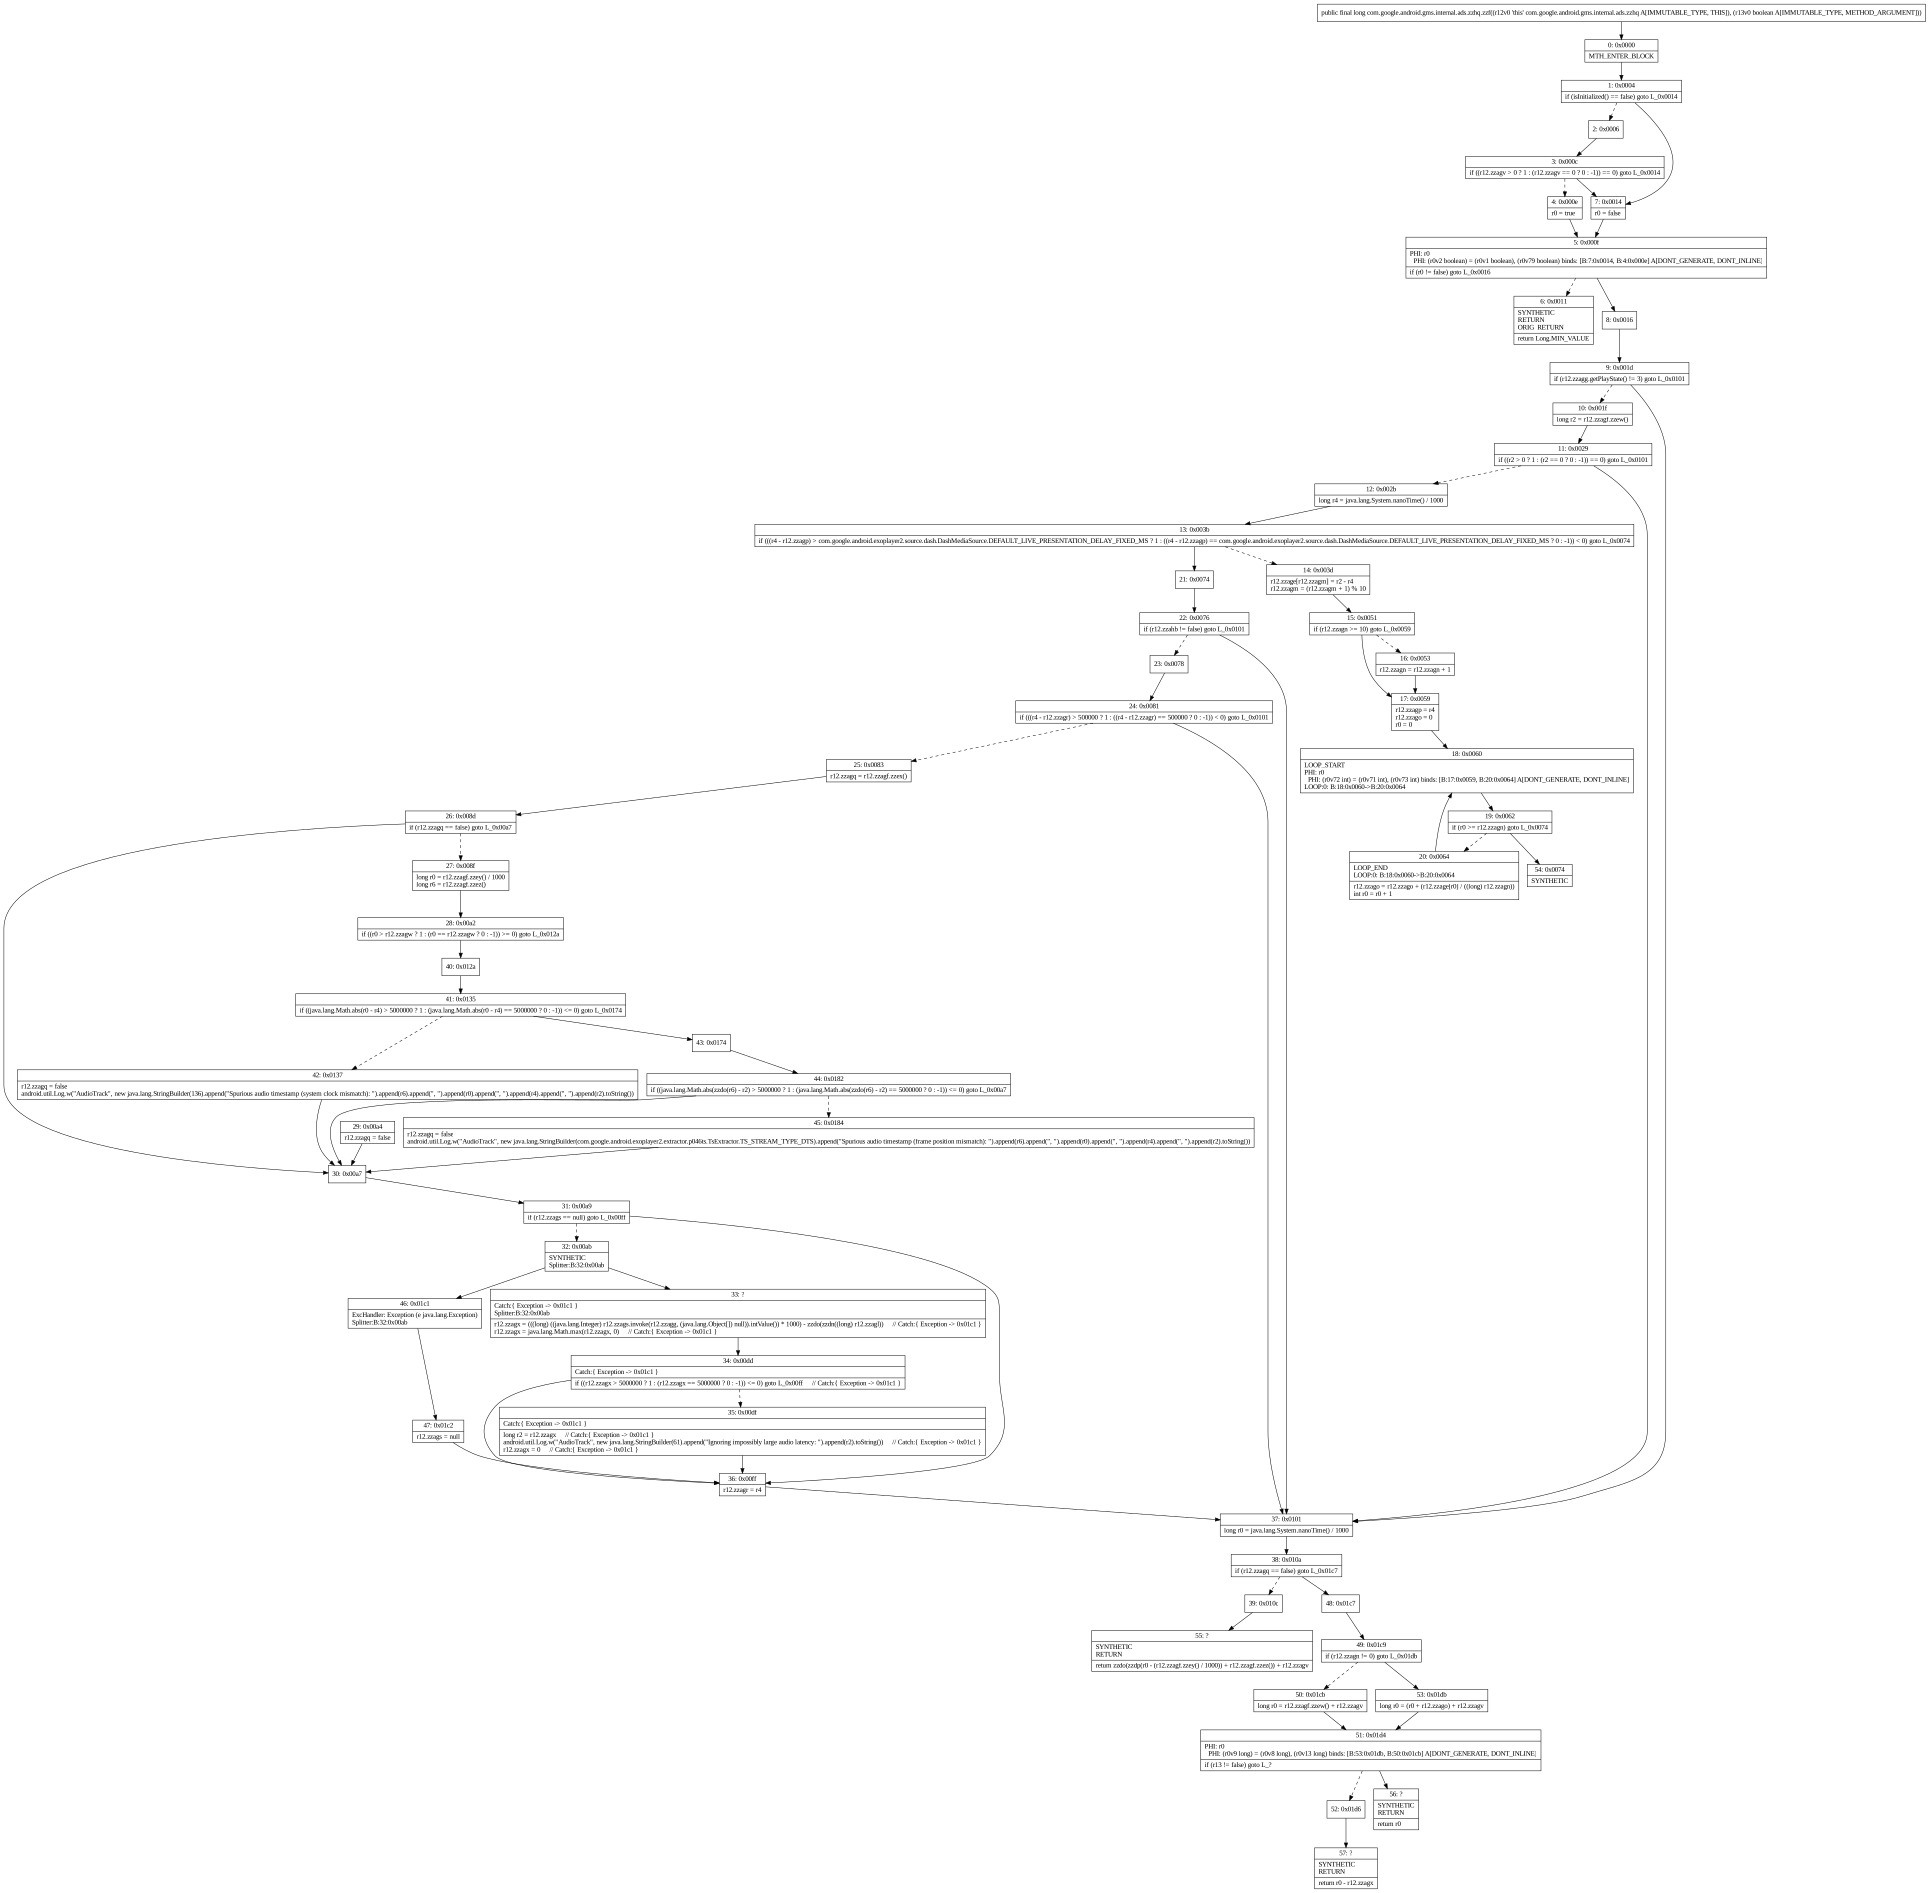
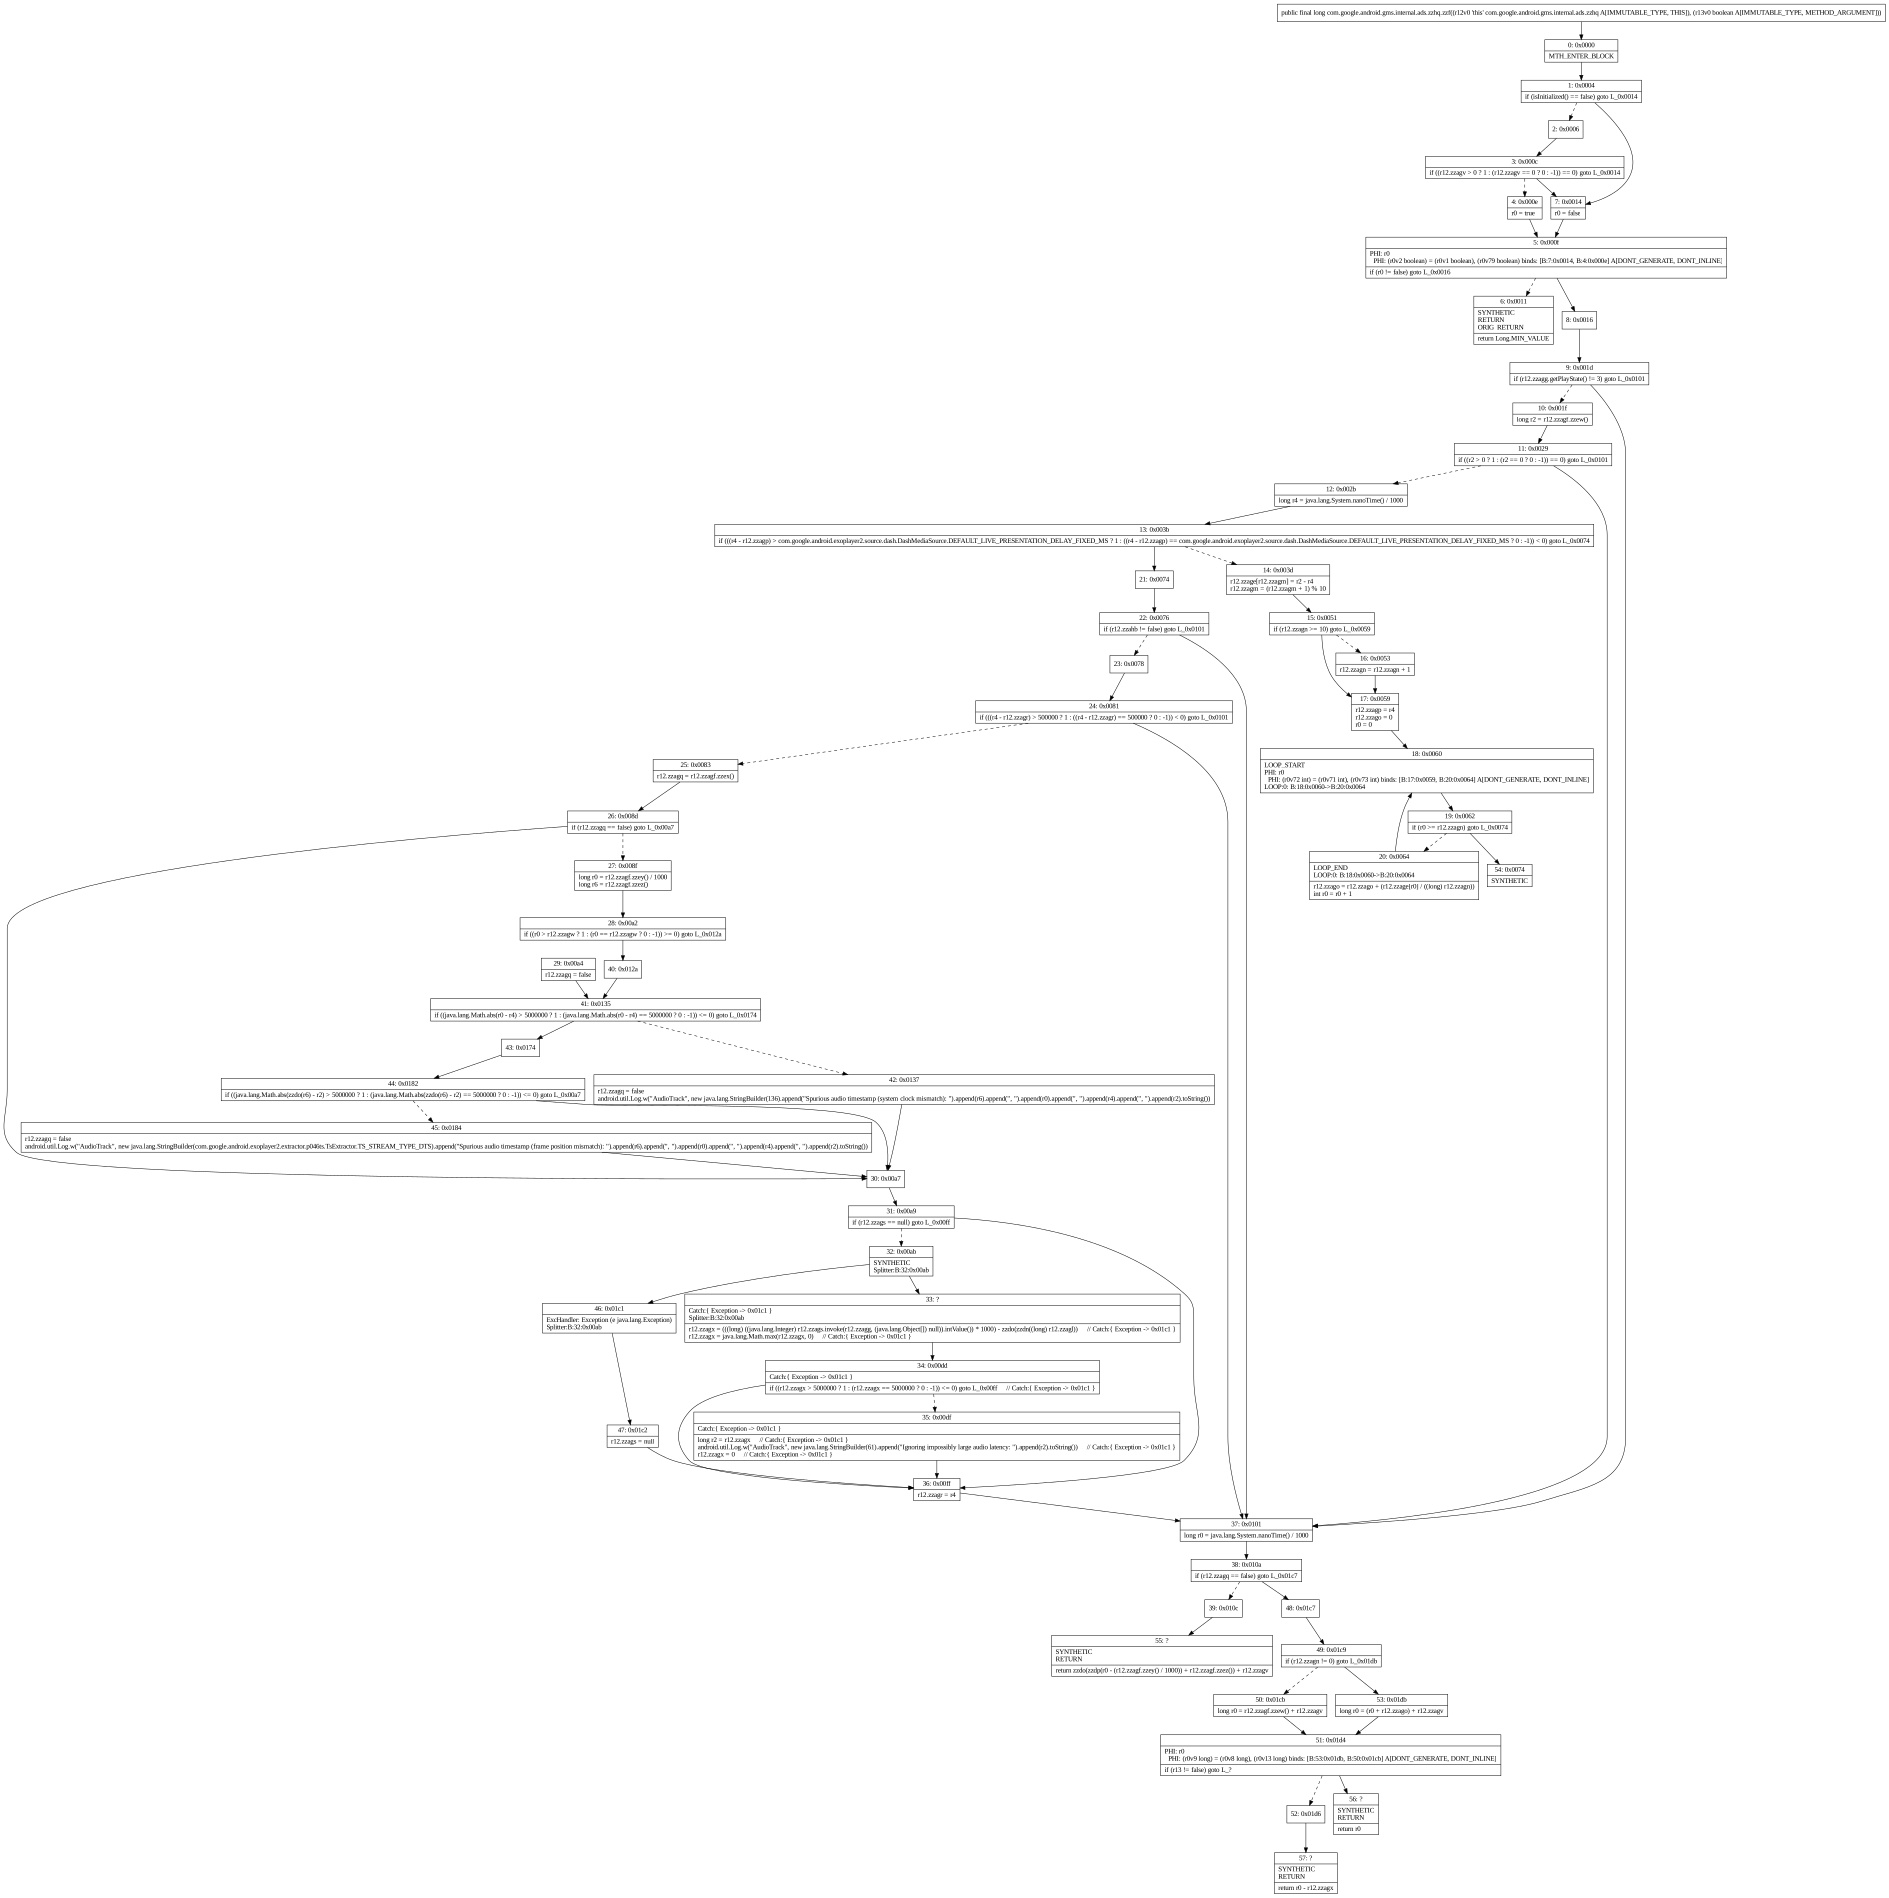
(358, 1152) -> (581, 988)
